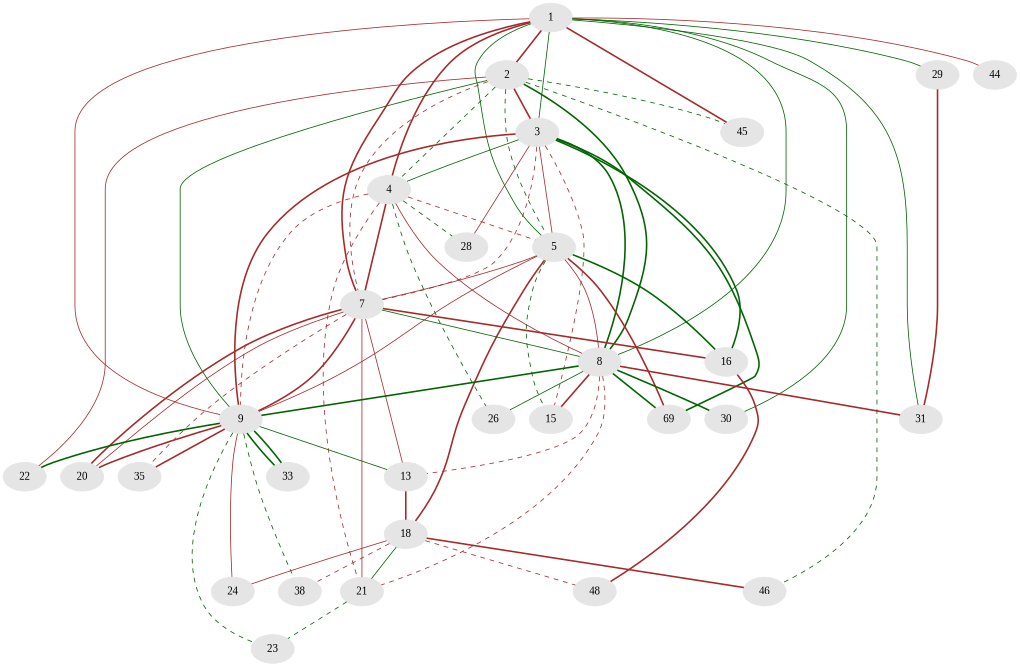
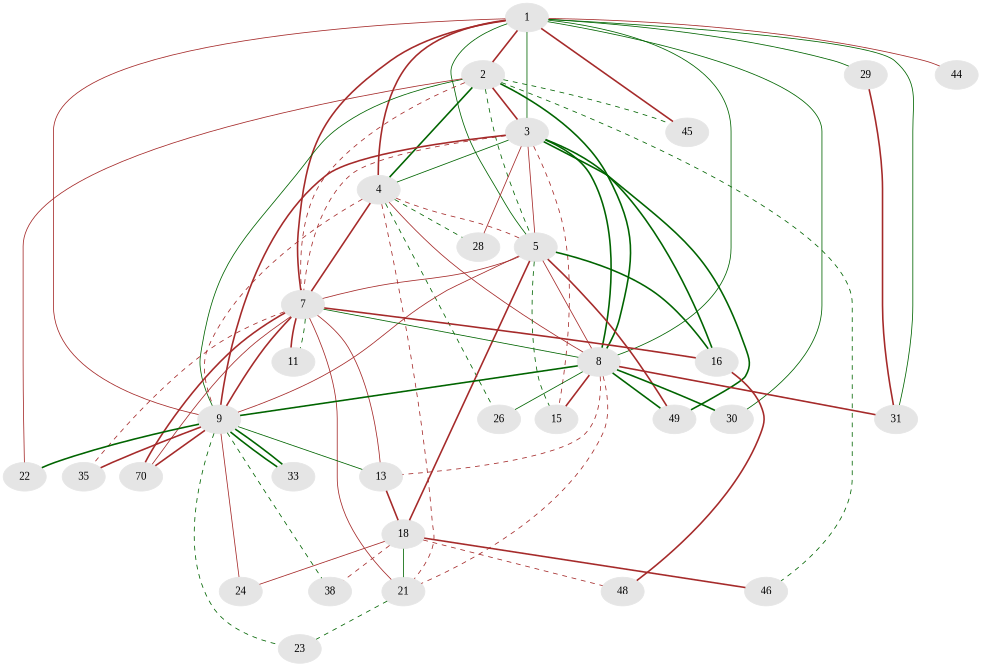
(448, 132) -> (431, 132)
none -> (293, 362)
(669, 419) -> (674, 419)
(82, 477) -> (141, 477)
